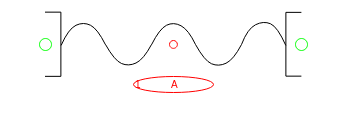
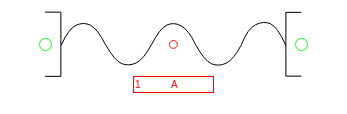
(174, 85) -> (174, 85)
